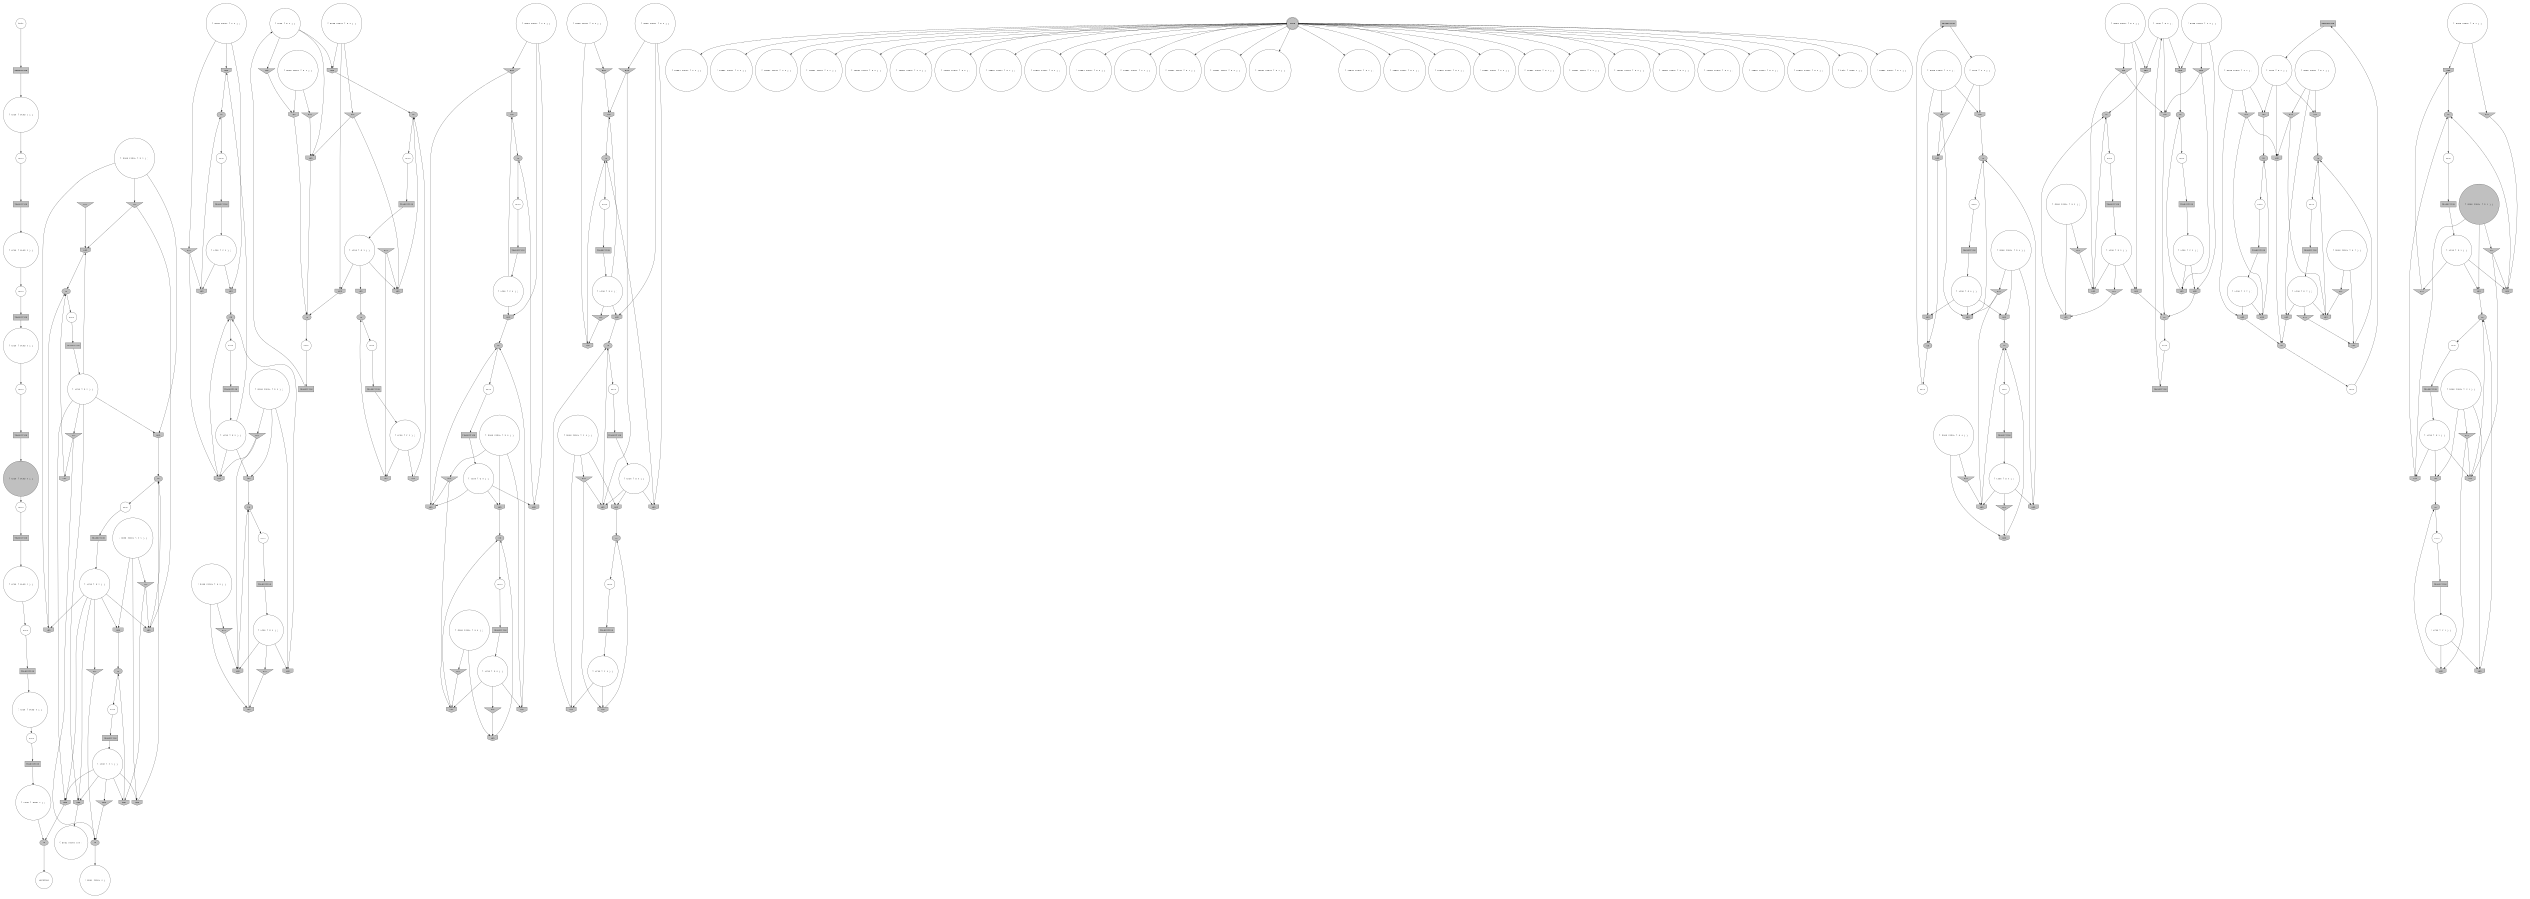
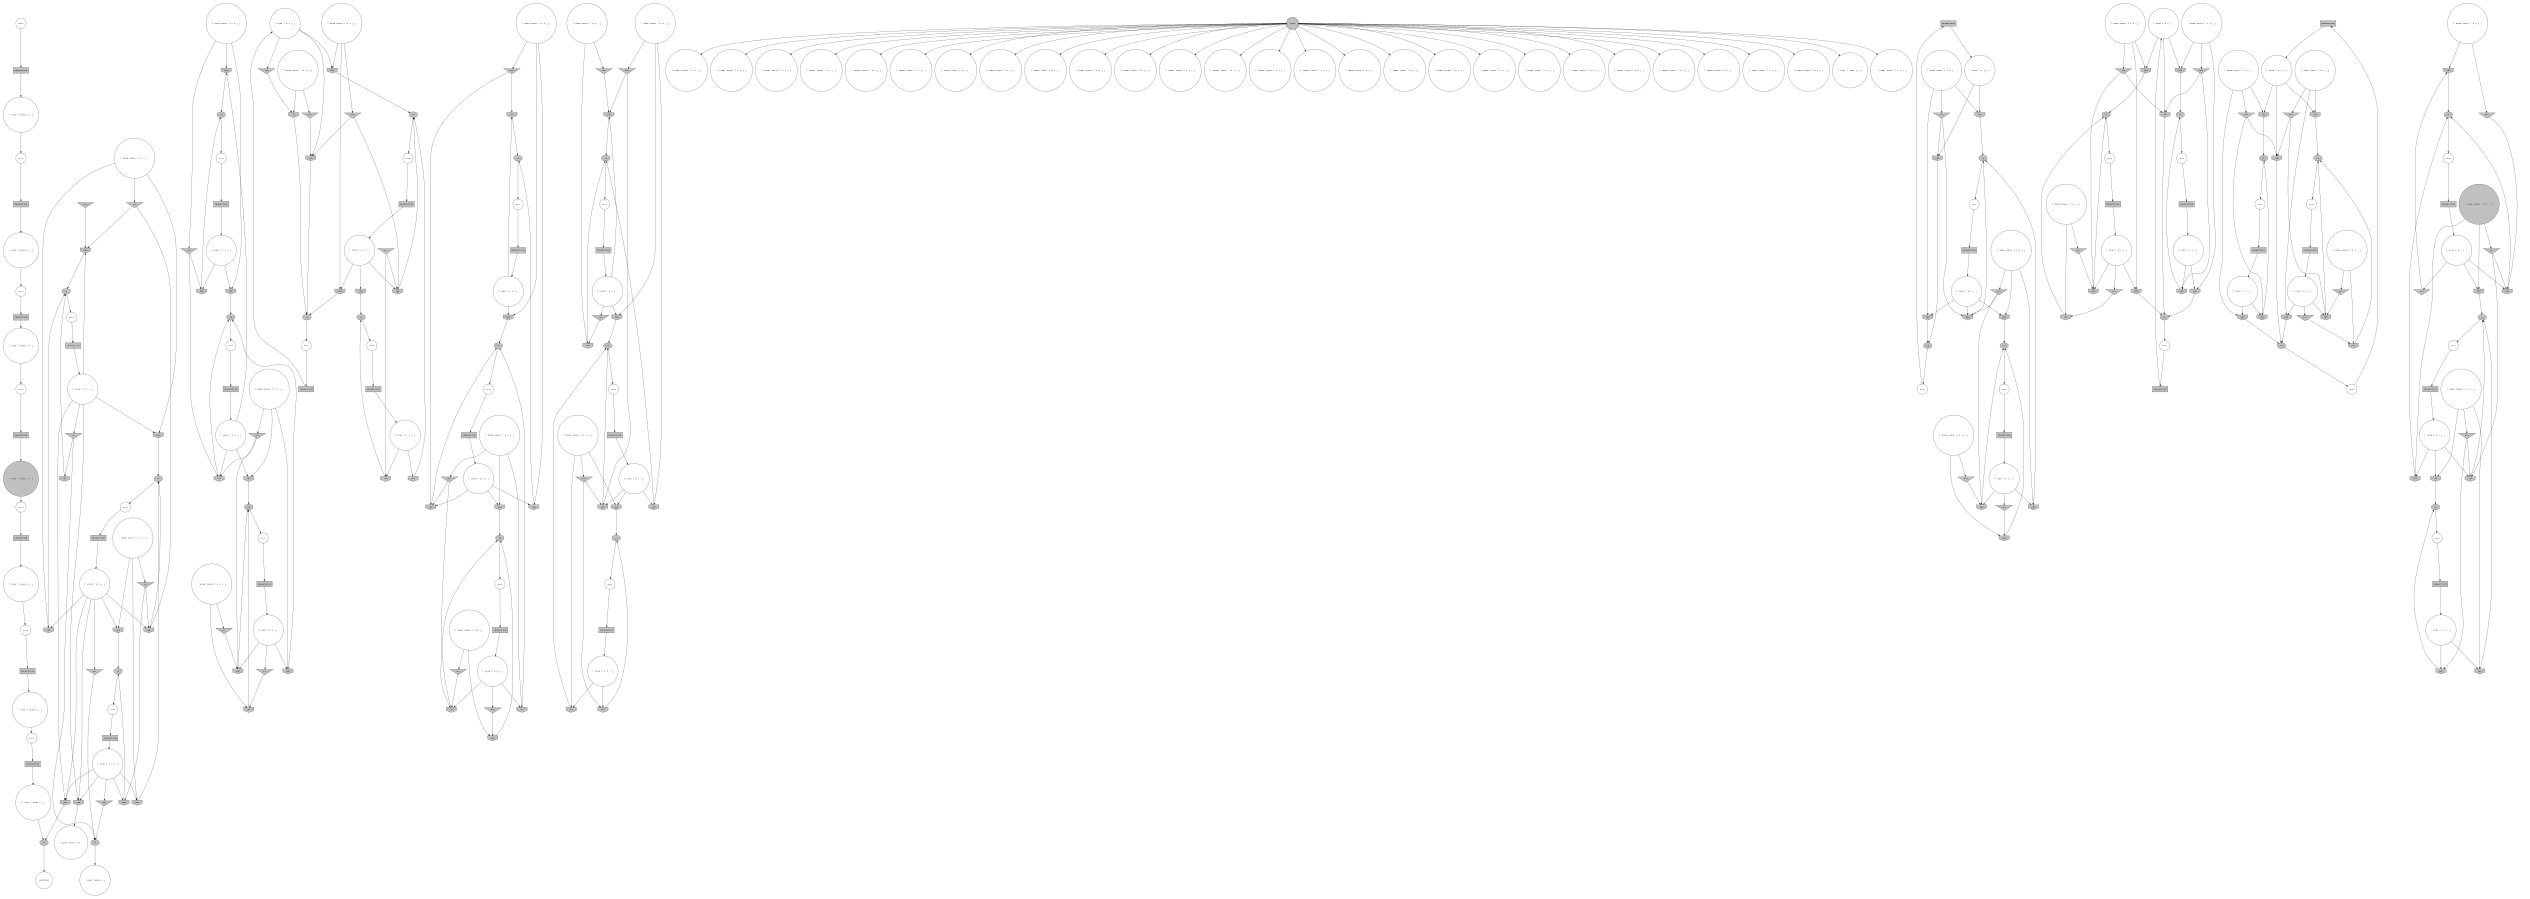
none -> (1315, 70)
